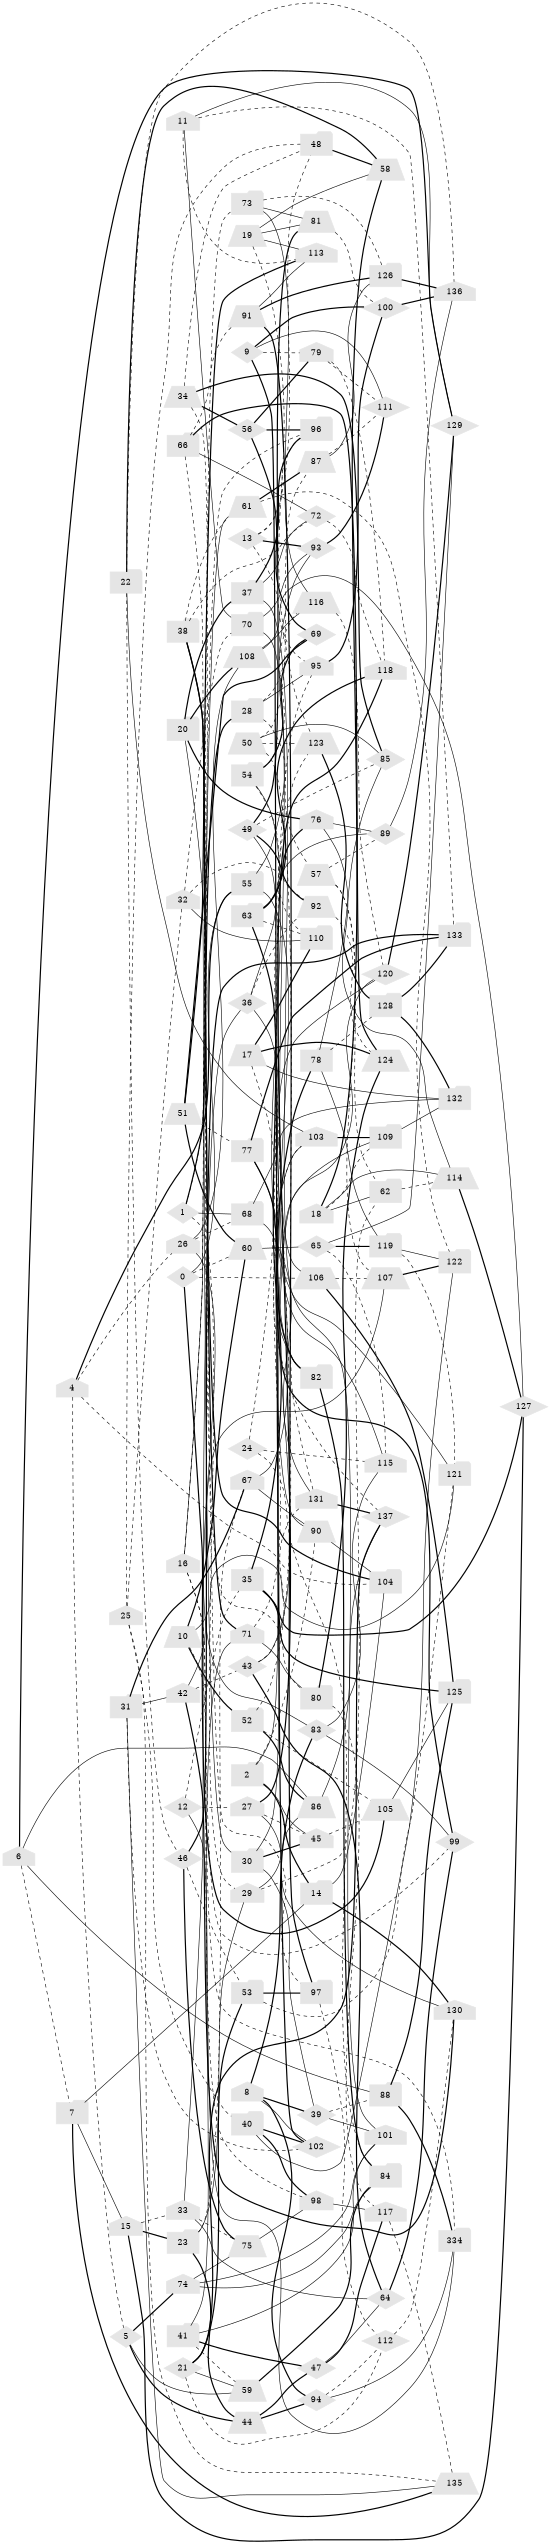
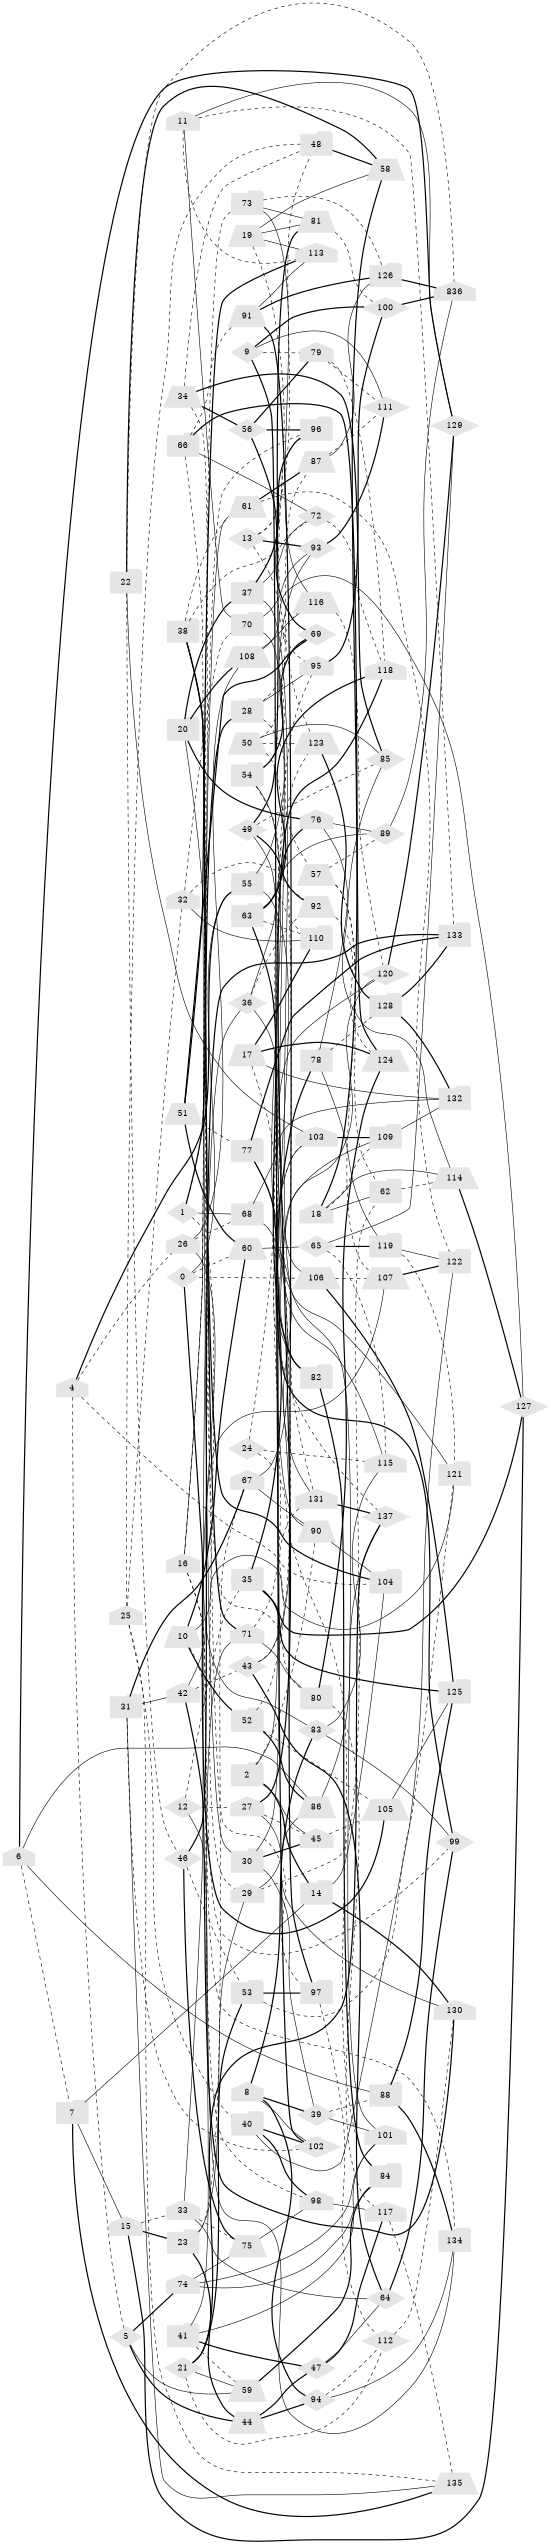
(455, 292) -> (455, 292)
(455, 2241) -> (455, 2241)
